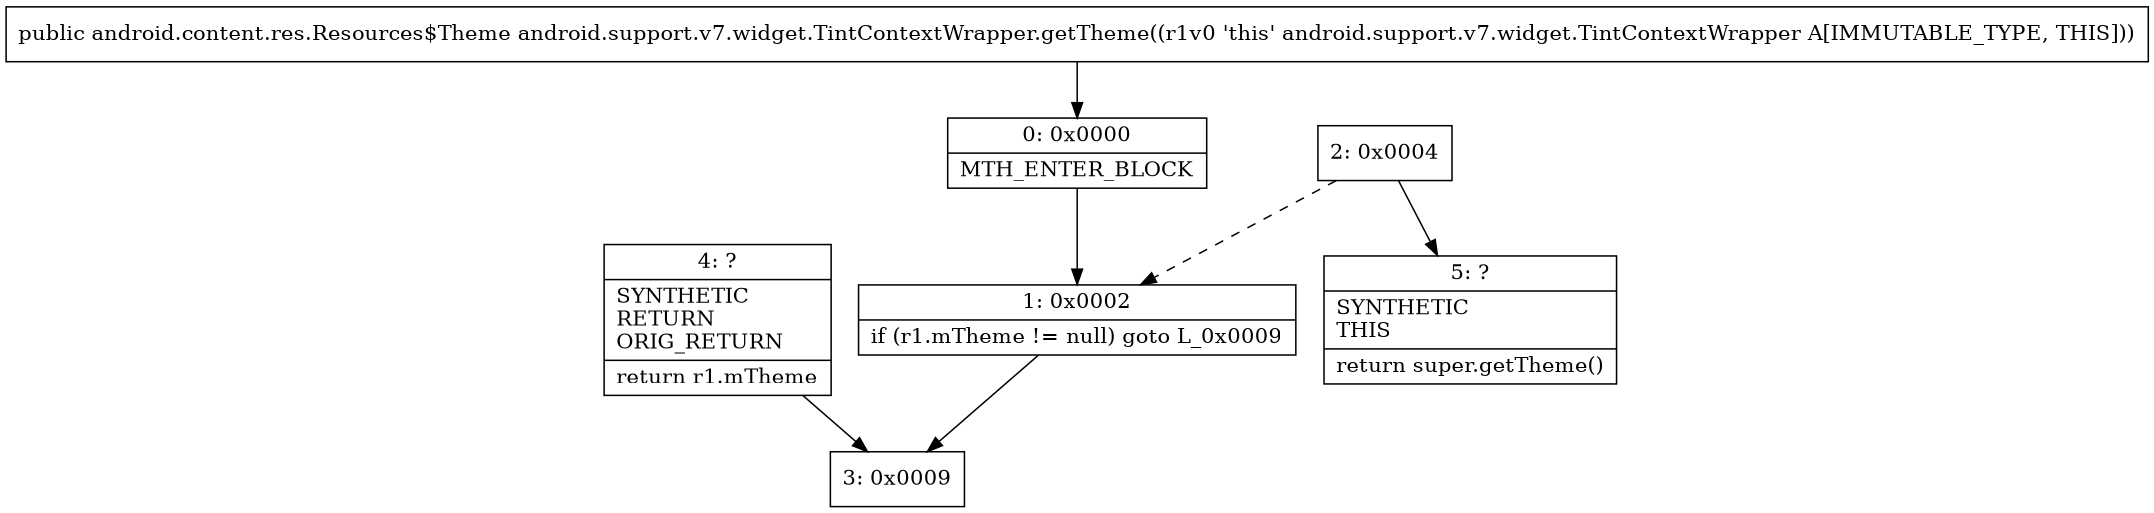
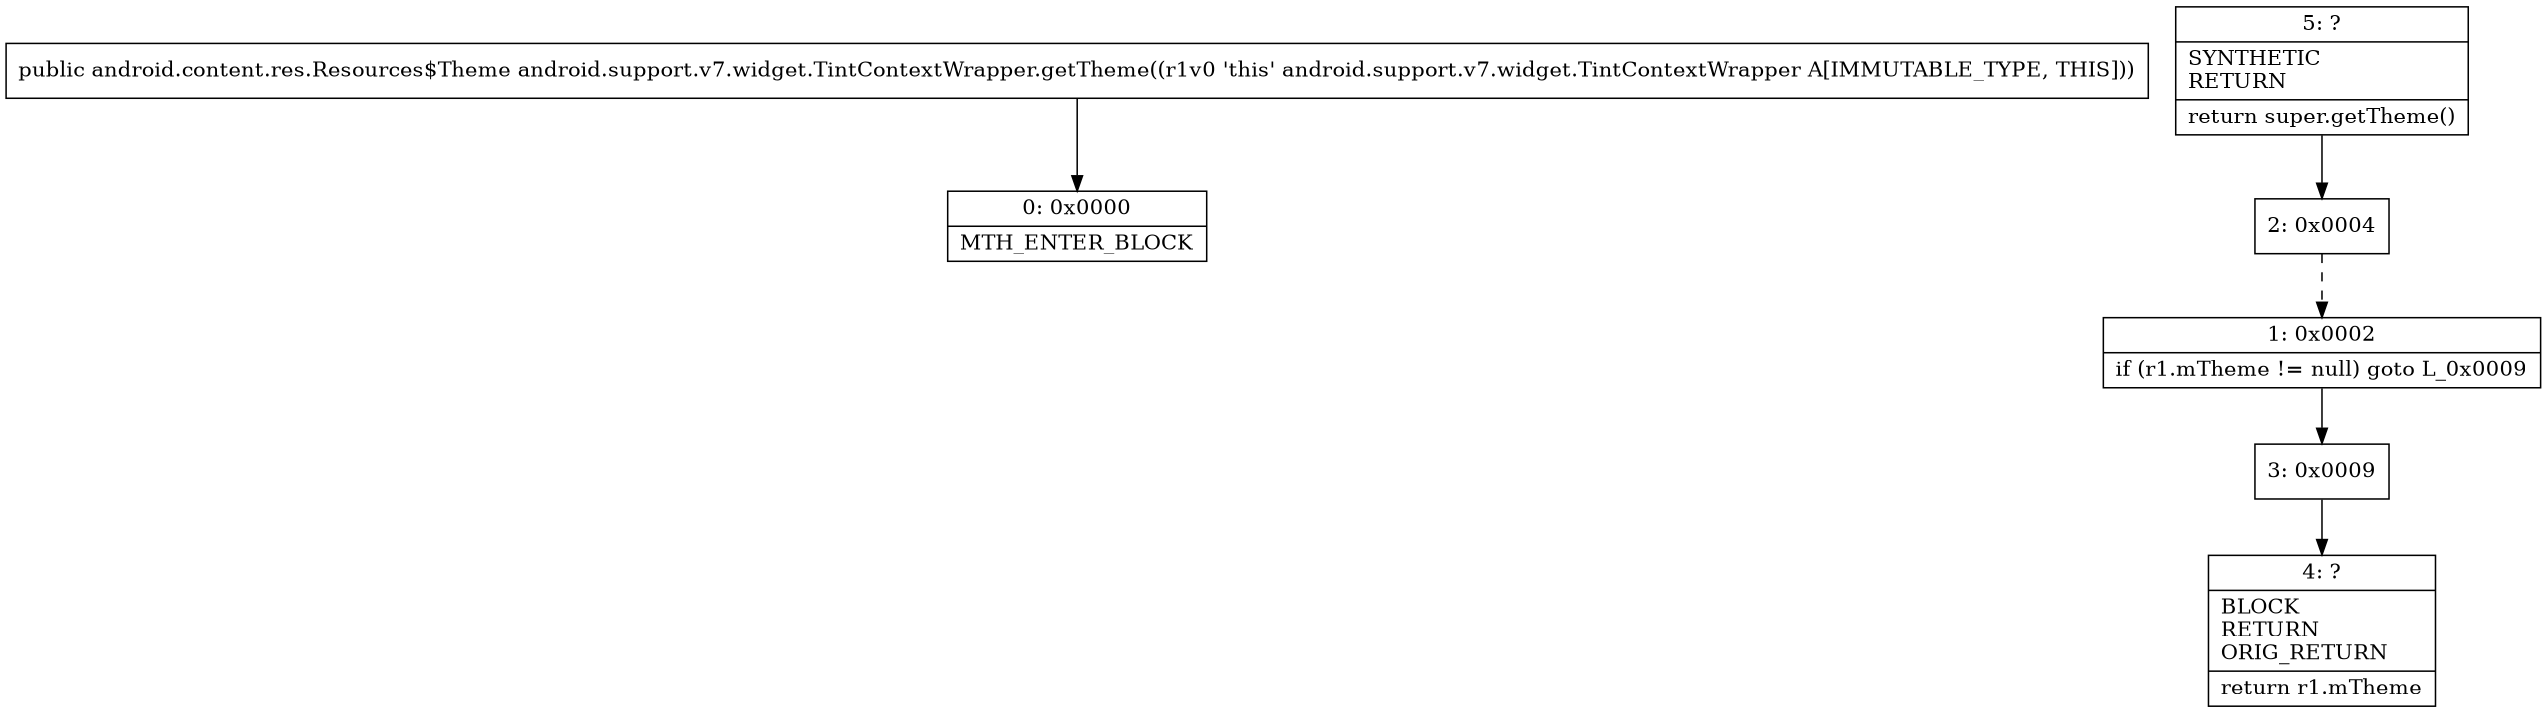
(1414, 211) -> (2322, 159)
(1077, 229) -> none
(683, 296) -> (2260, 607)
(1364, 331) -> (2237, 82)
(829, 419) -> (2322, 520)
